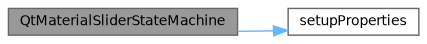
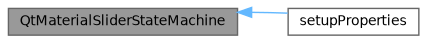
(255, 31) -> (270, 13)
